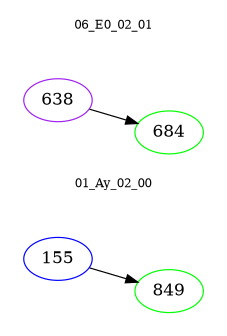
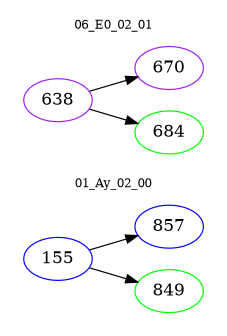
none -> (169, 68)
none -> (169, 227)
